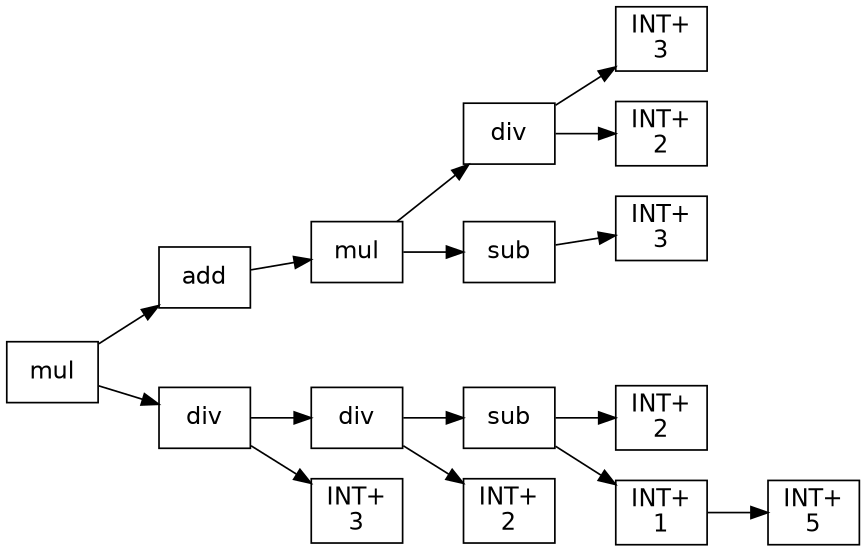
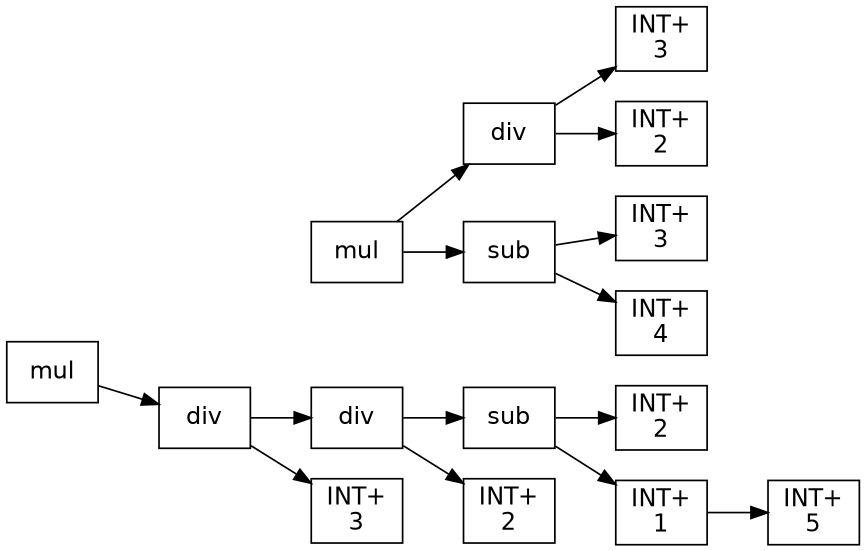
(205, 277) -> none
none -> (661, 323)
